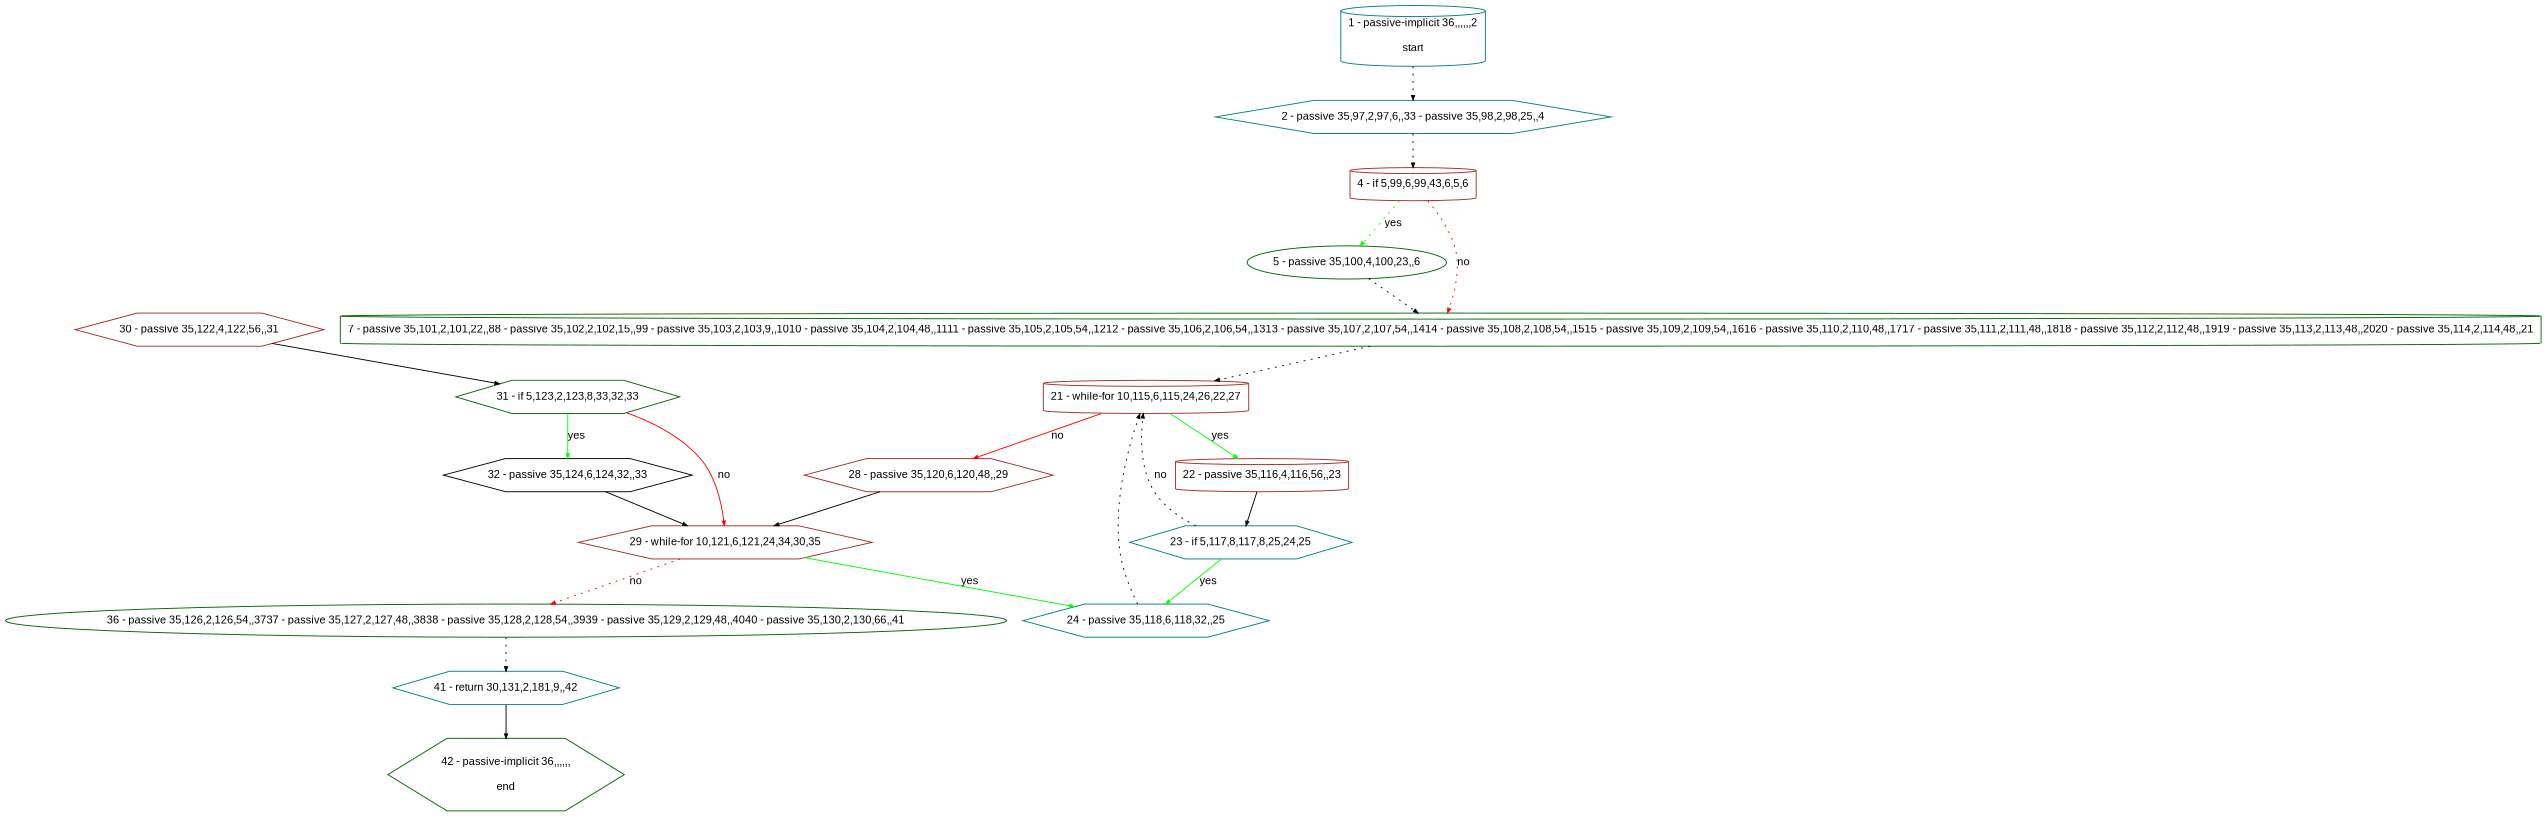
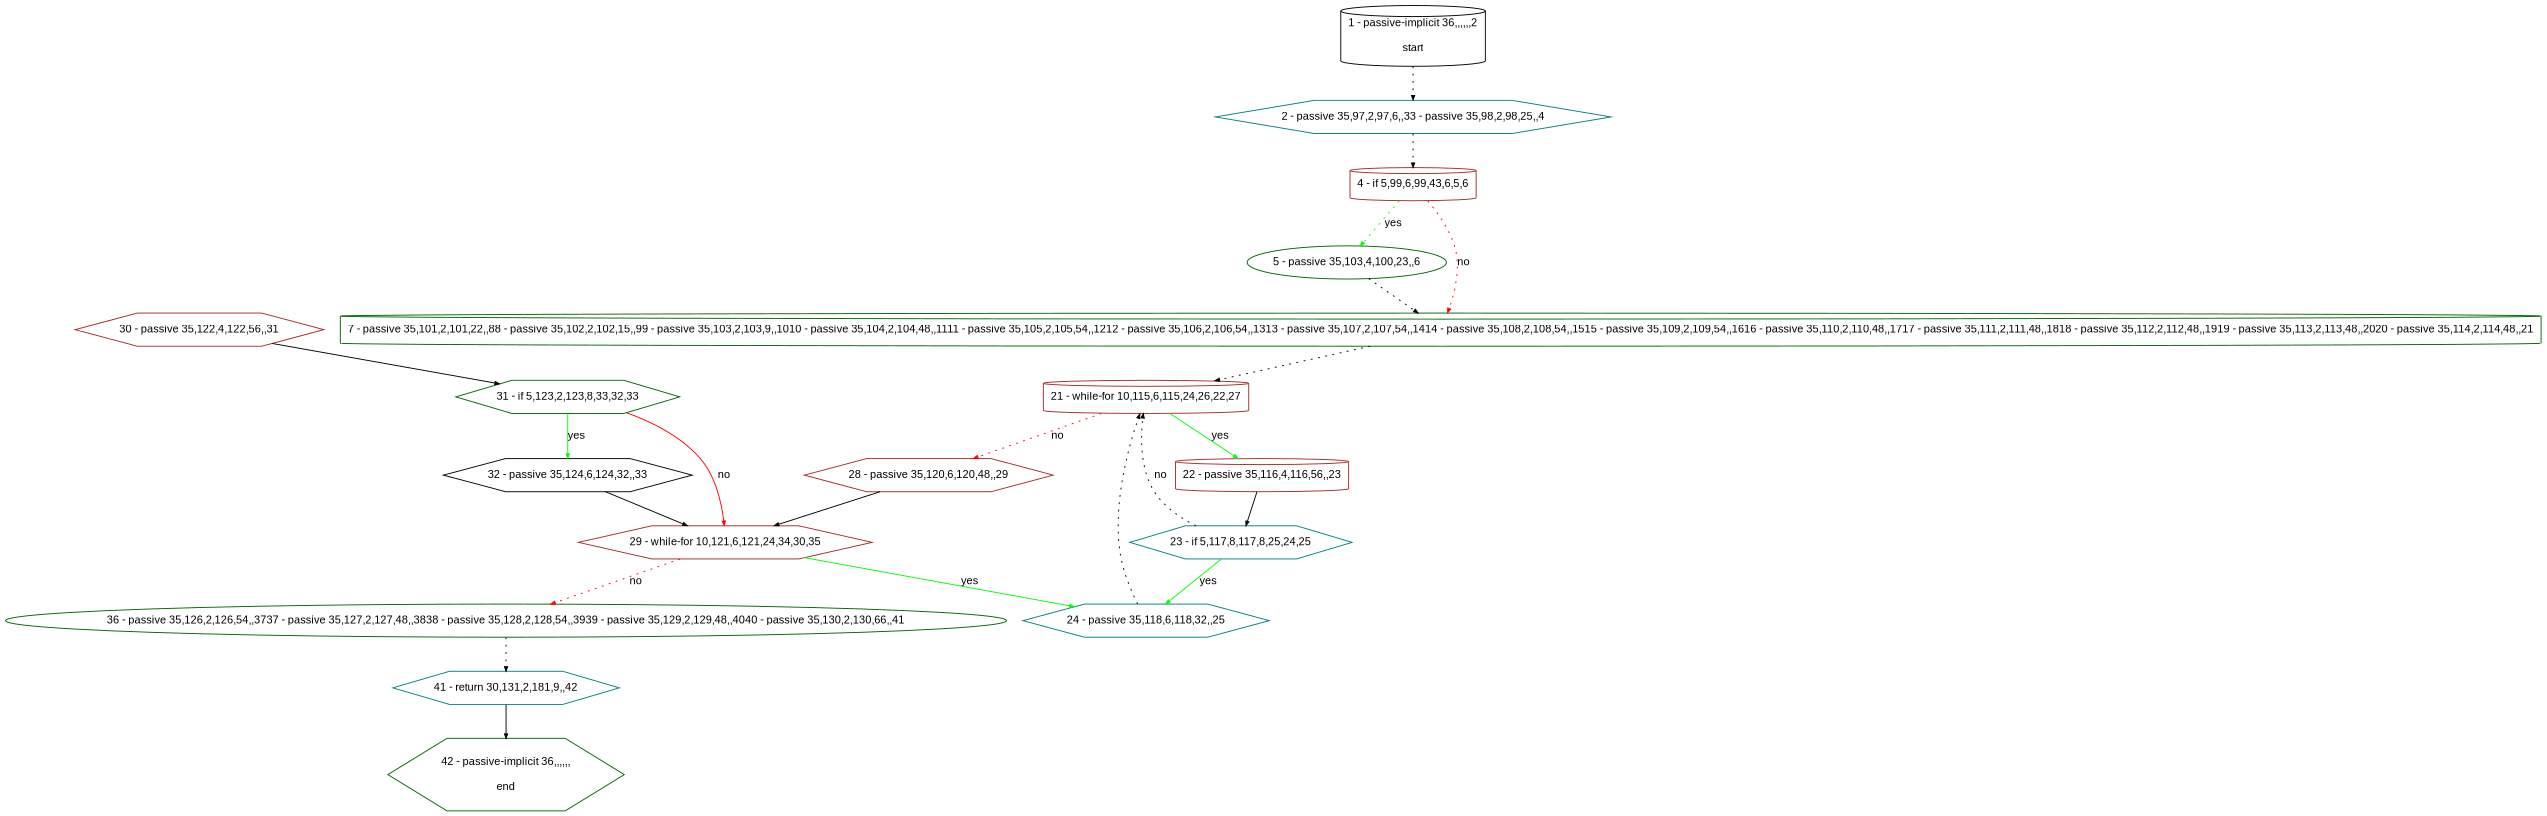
(1413, 36) -> (1413, 36)
(1347, 262) -> (1347, 262)
(1040, 435) -> (1040, 435)
